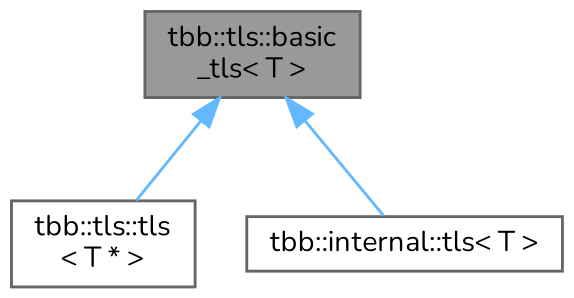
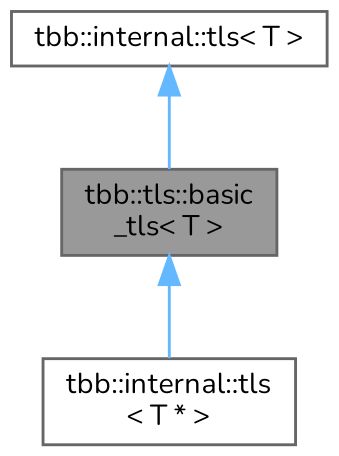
(344, 168) -> (169, 132)
(103, 244) -> (169, 402)
